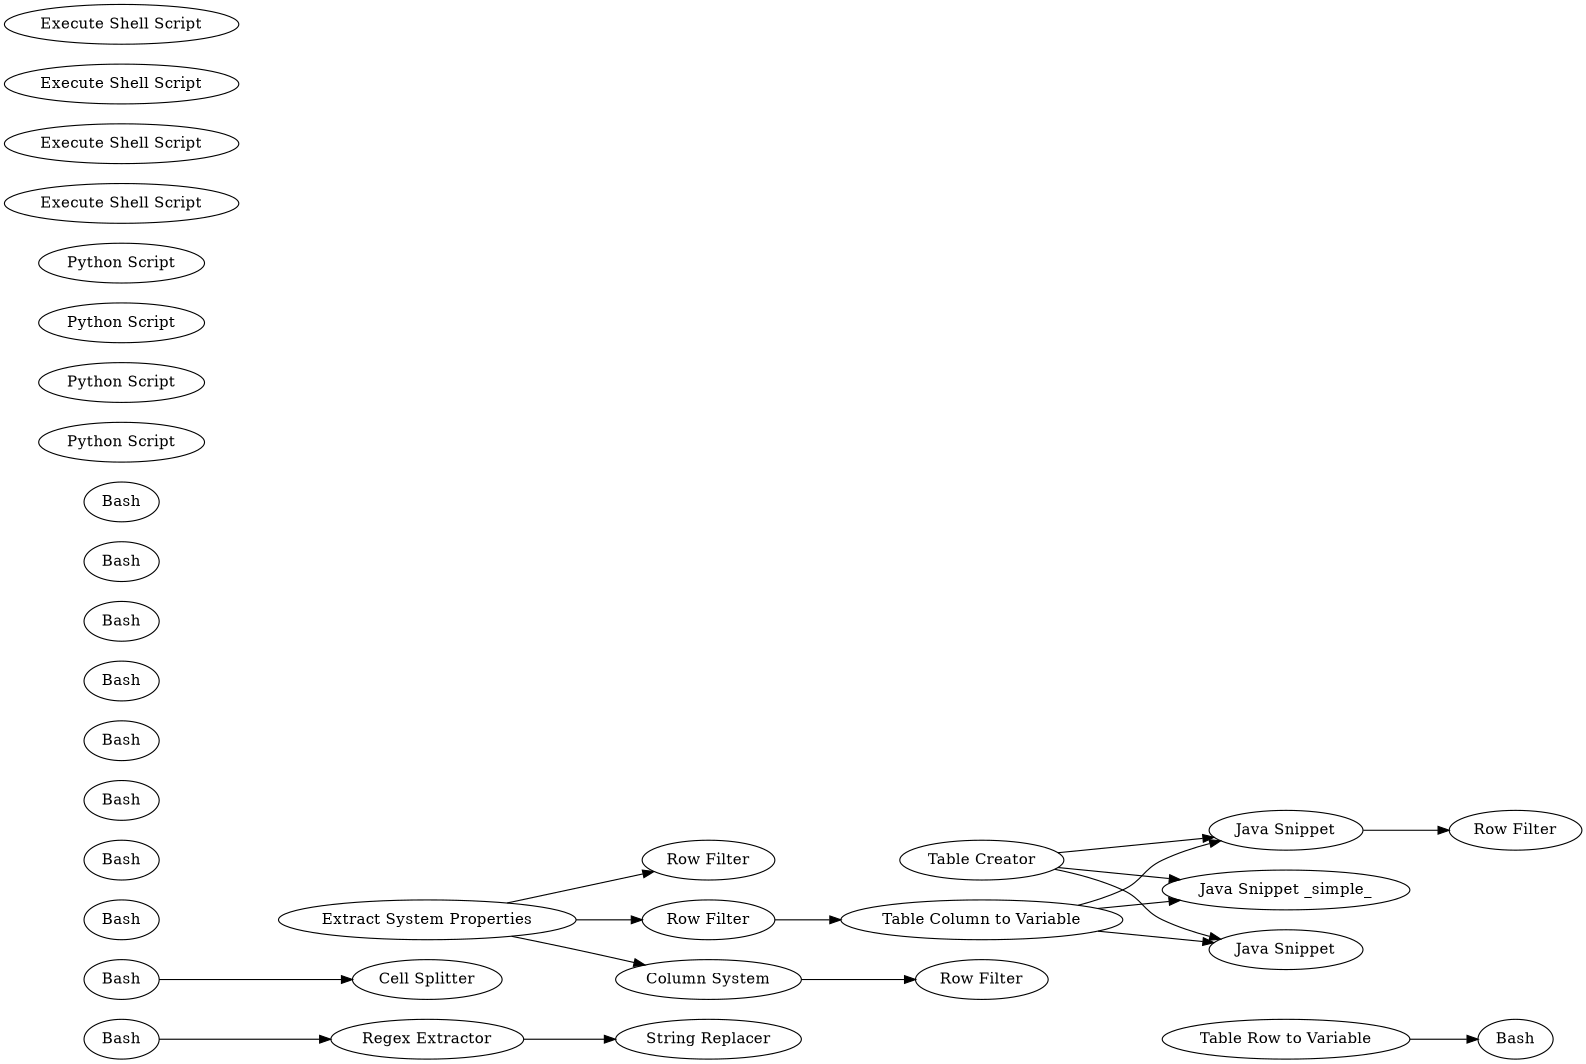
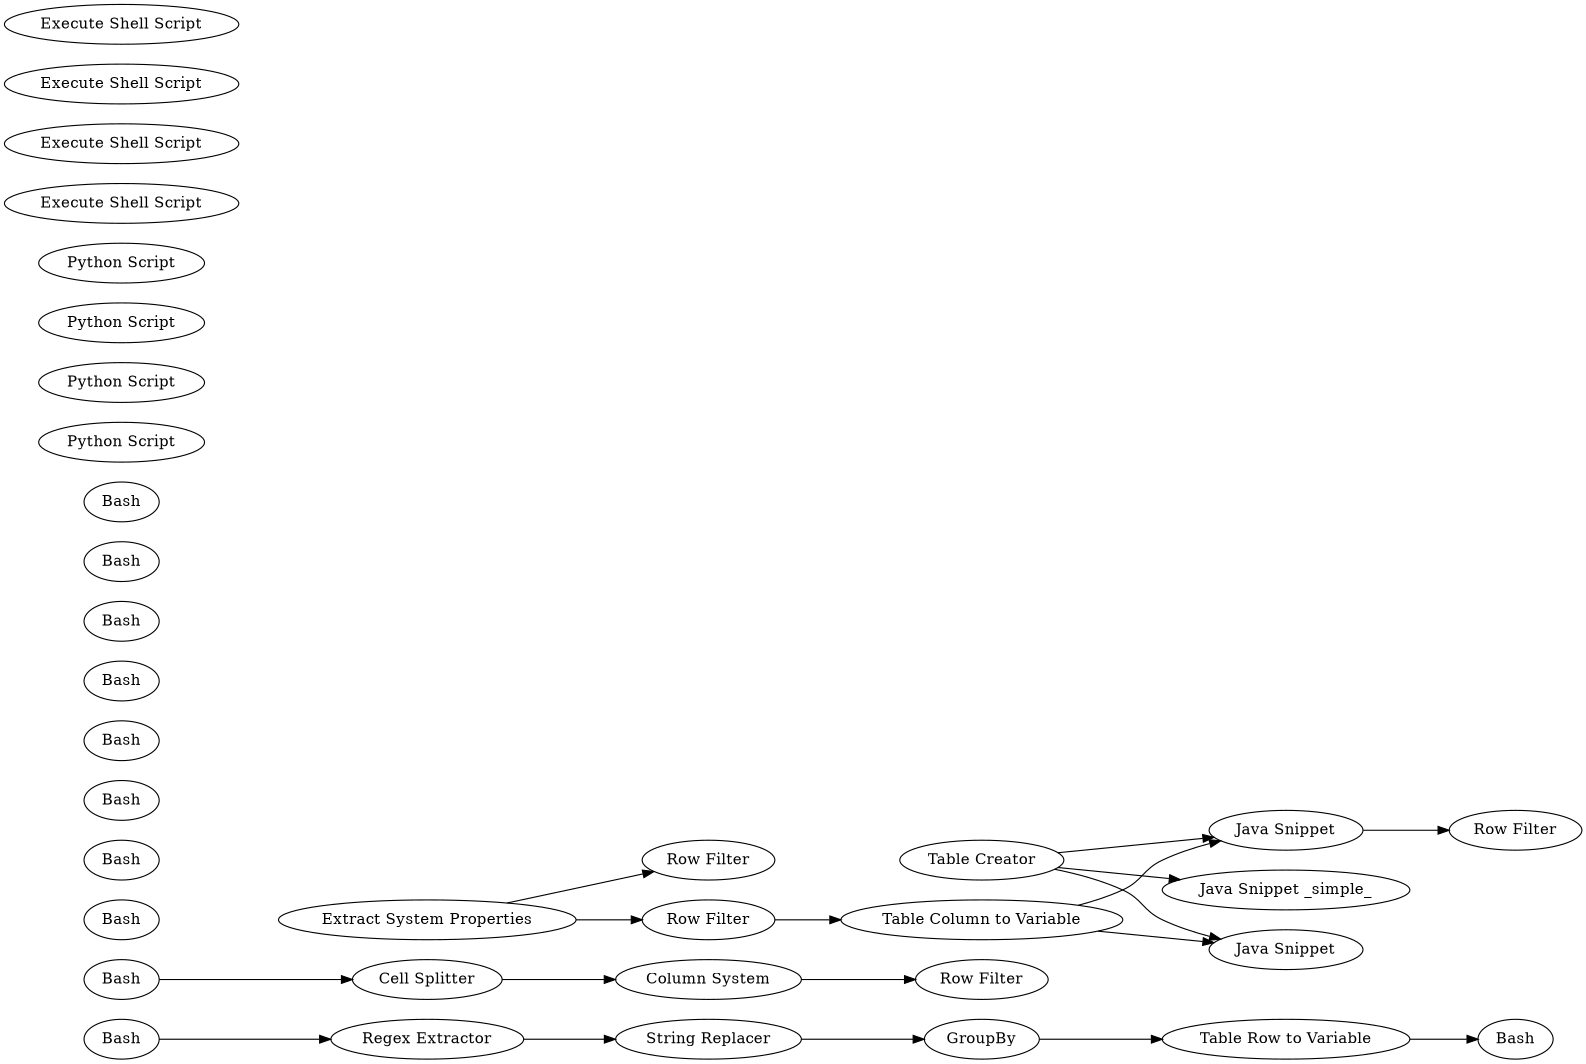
(1132, 905) -> none
(573, 949) -> (553, 980)
none -> (982, 1039)
